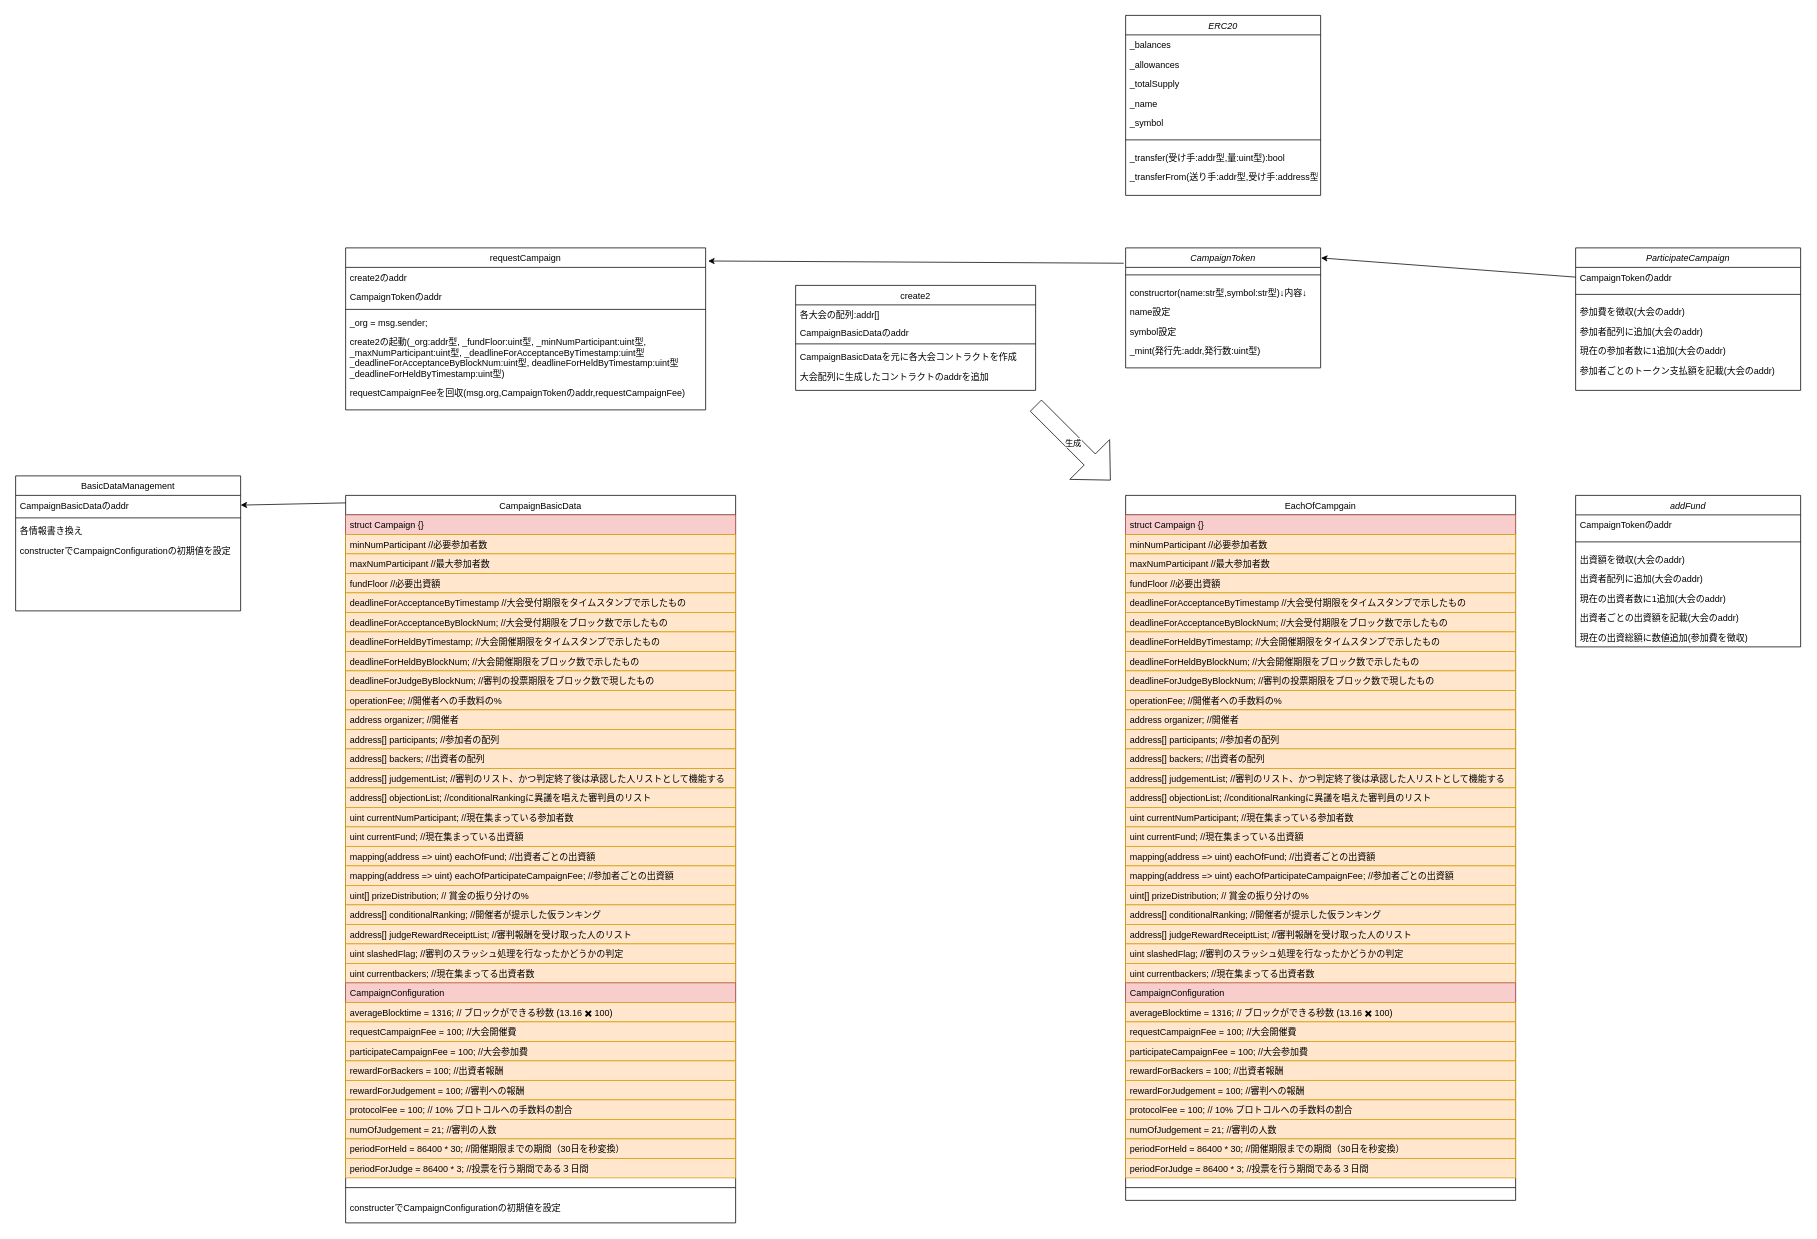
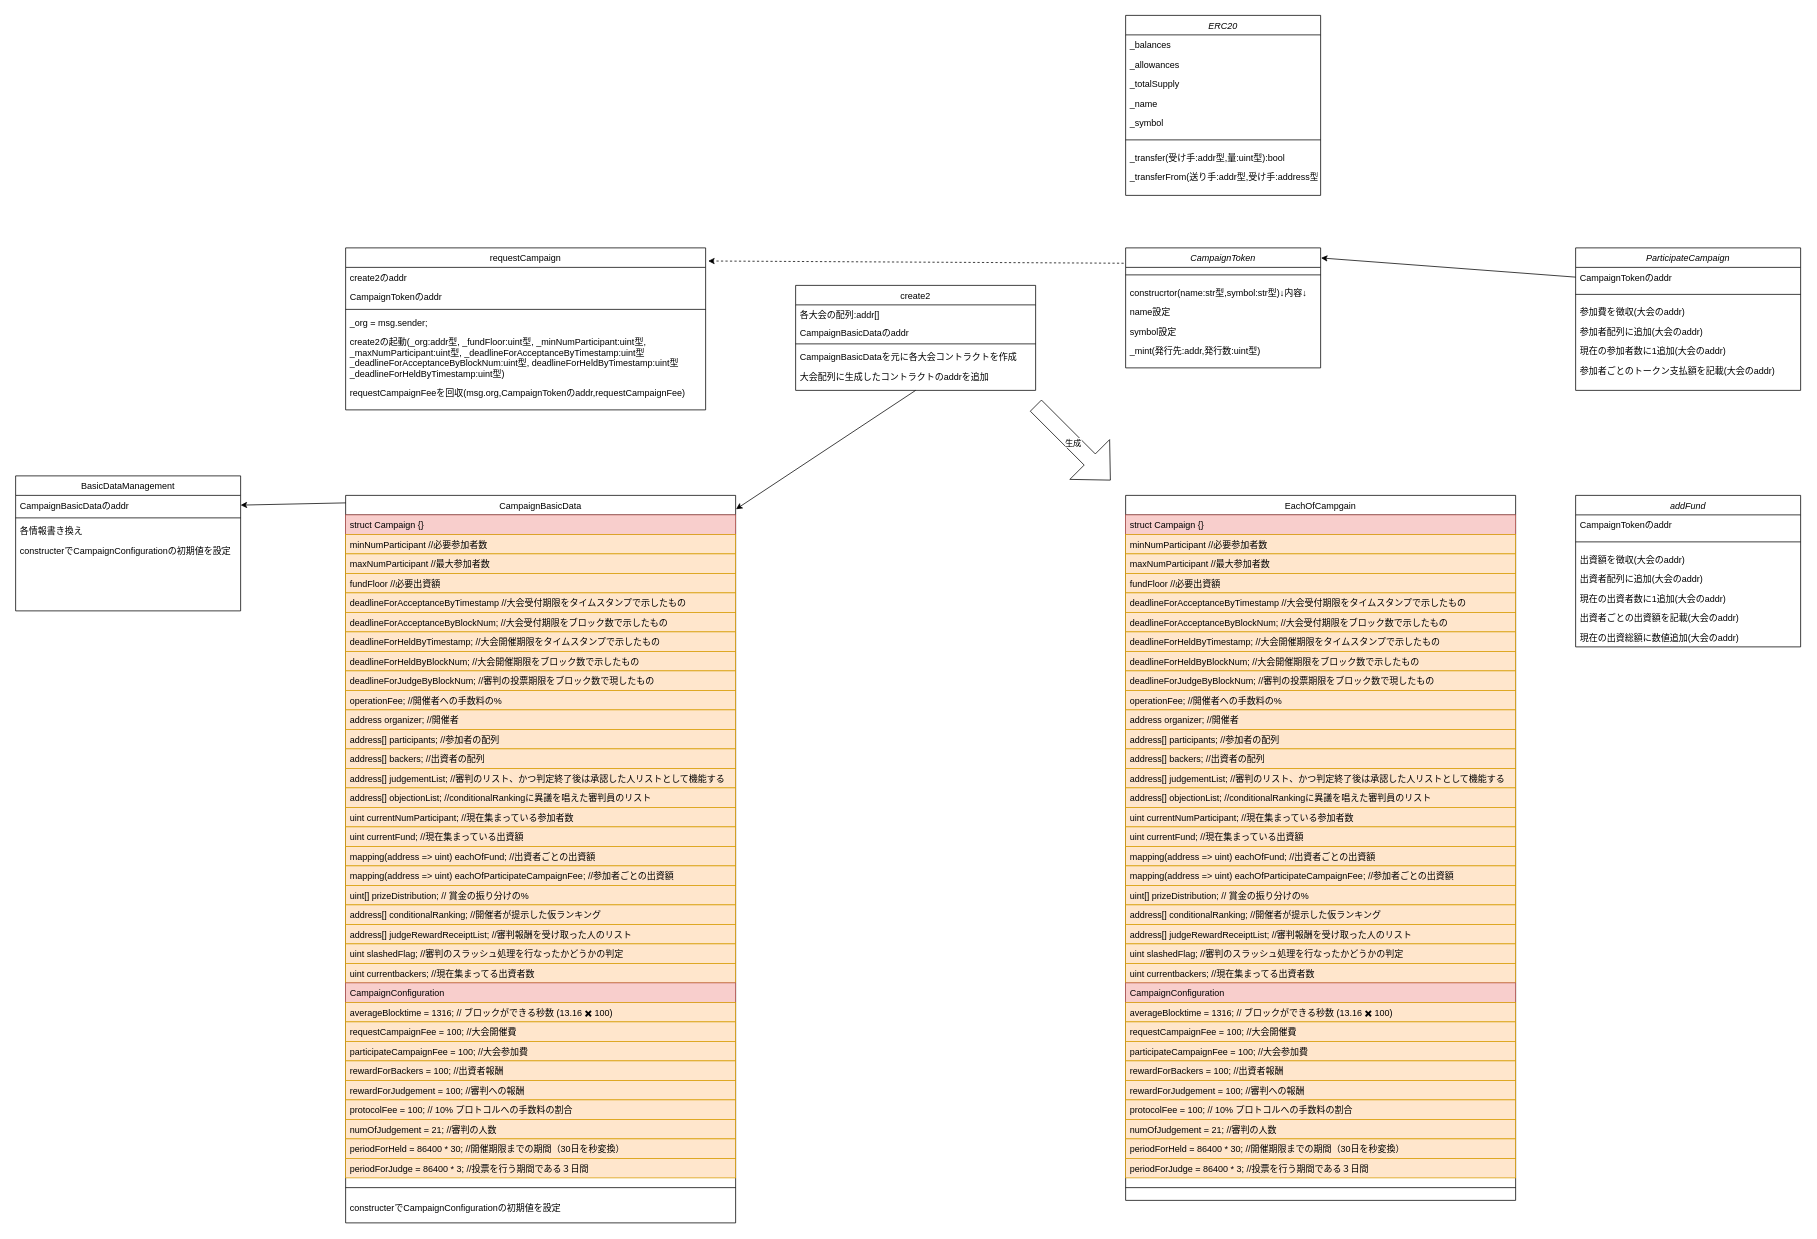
(918, 262) -> (918, 262)
none -> (827, 449)
(1666, 638) -> (1662, 638)
